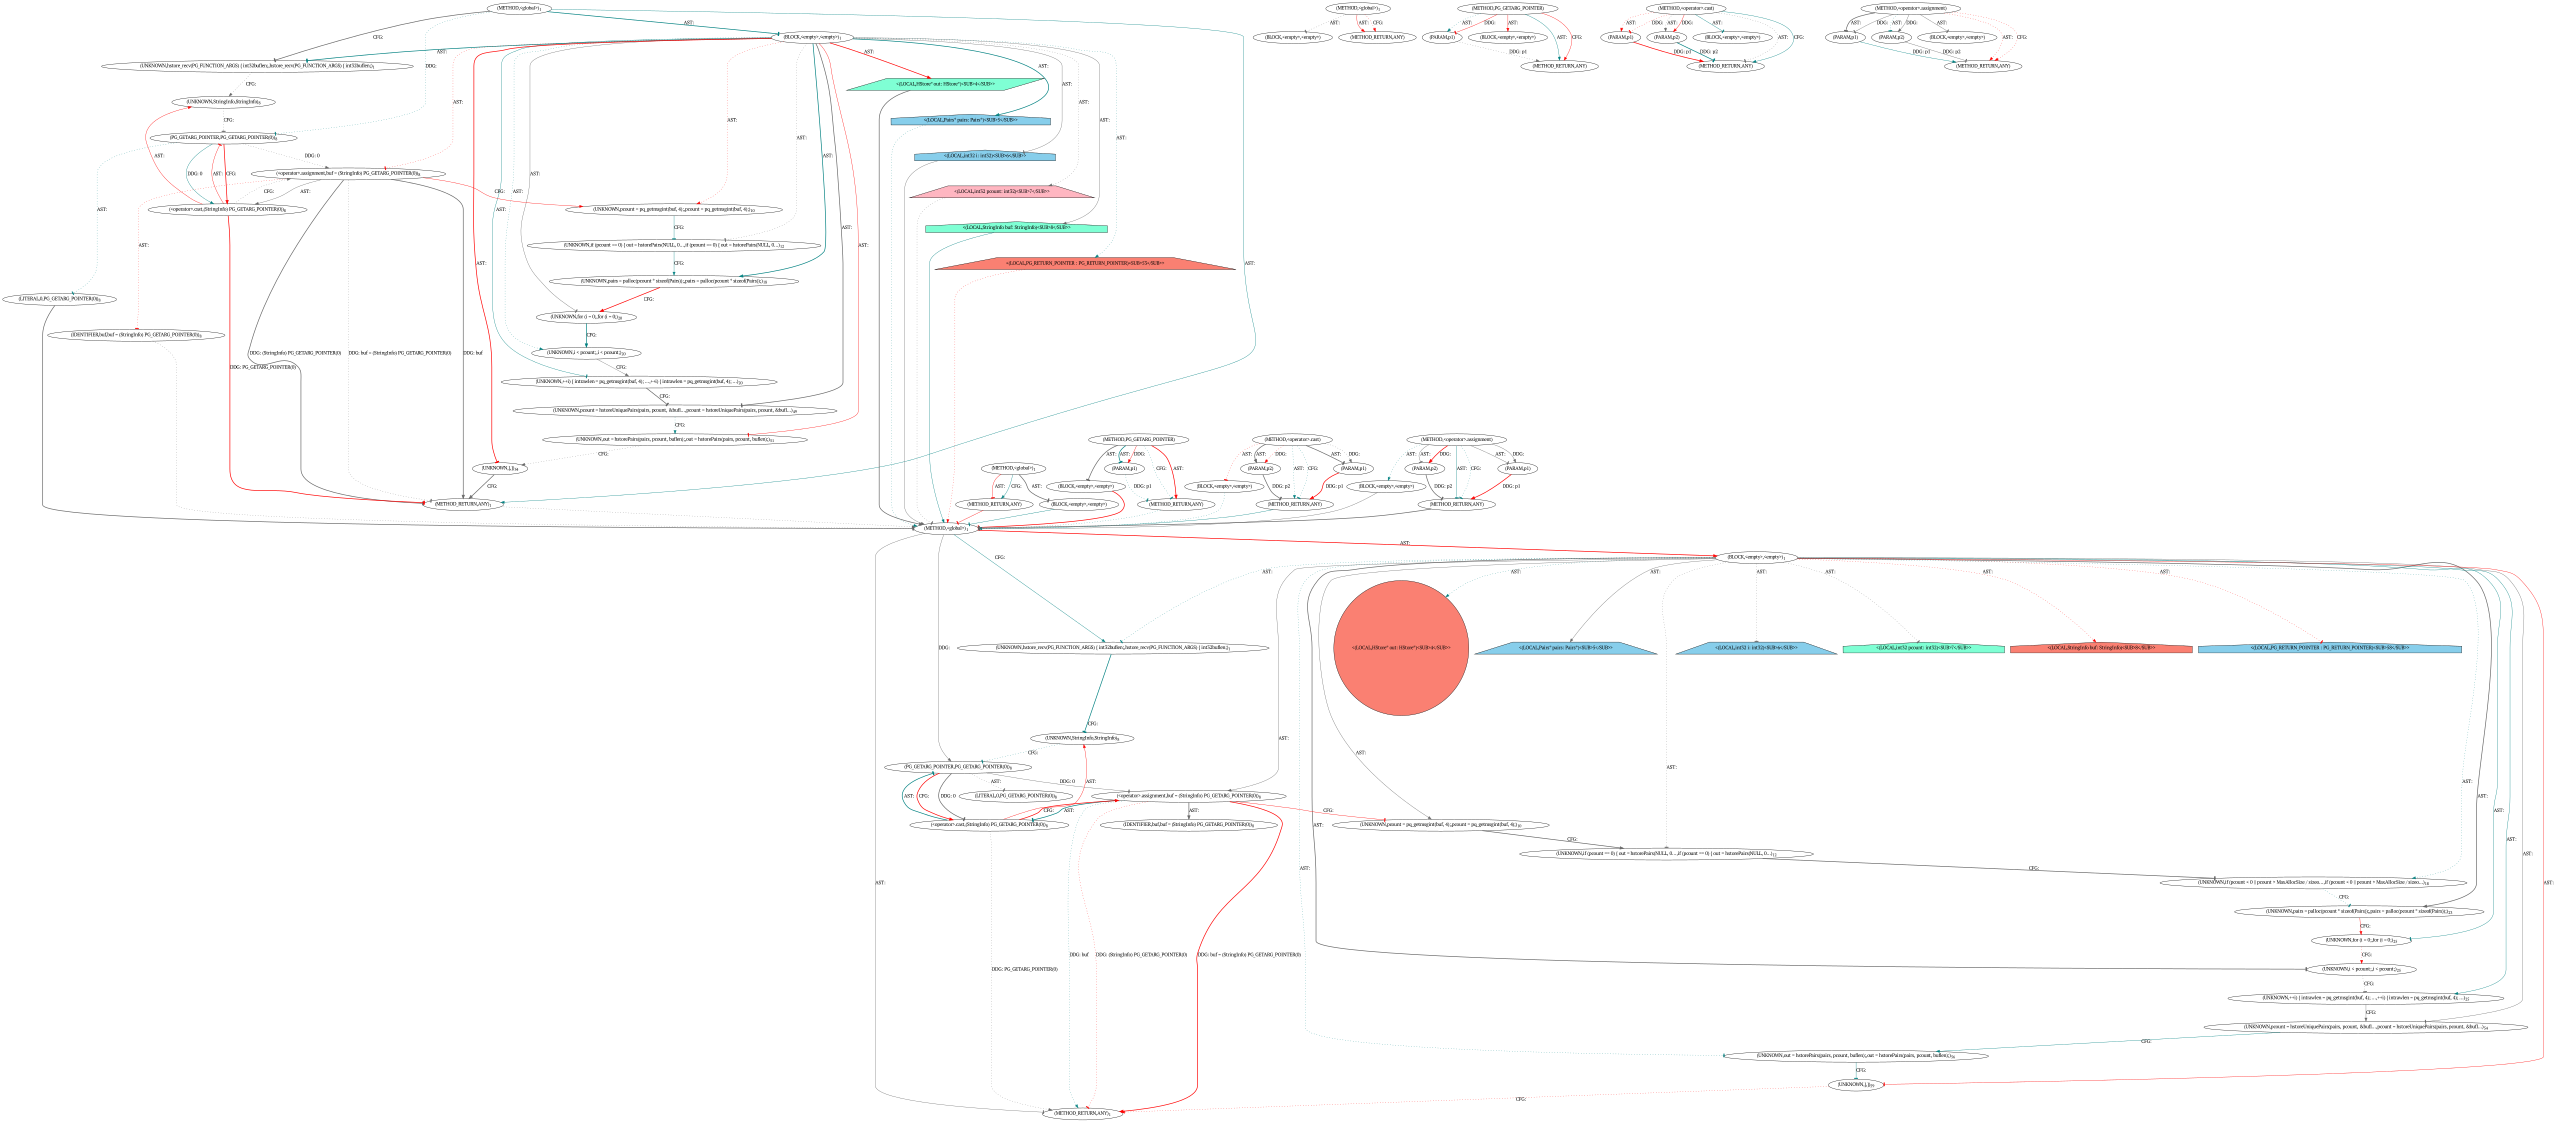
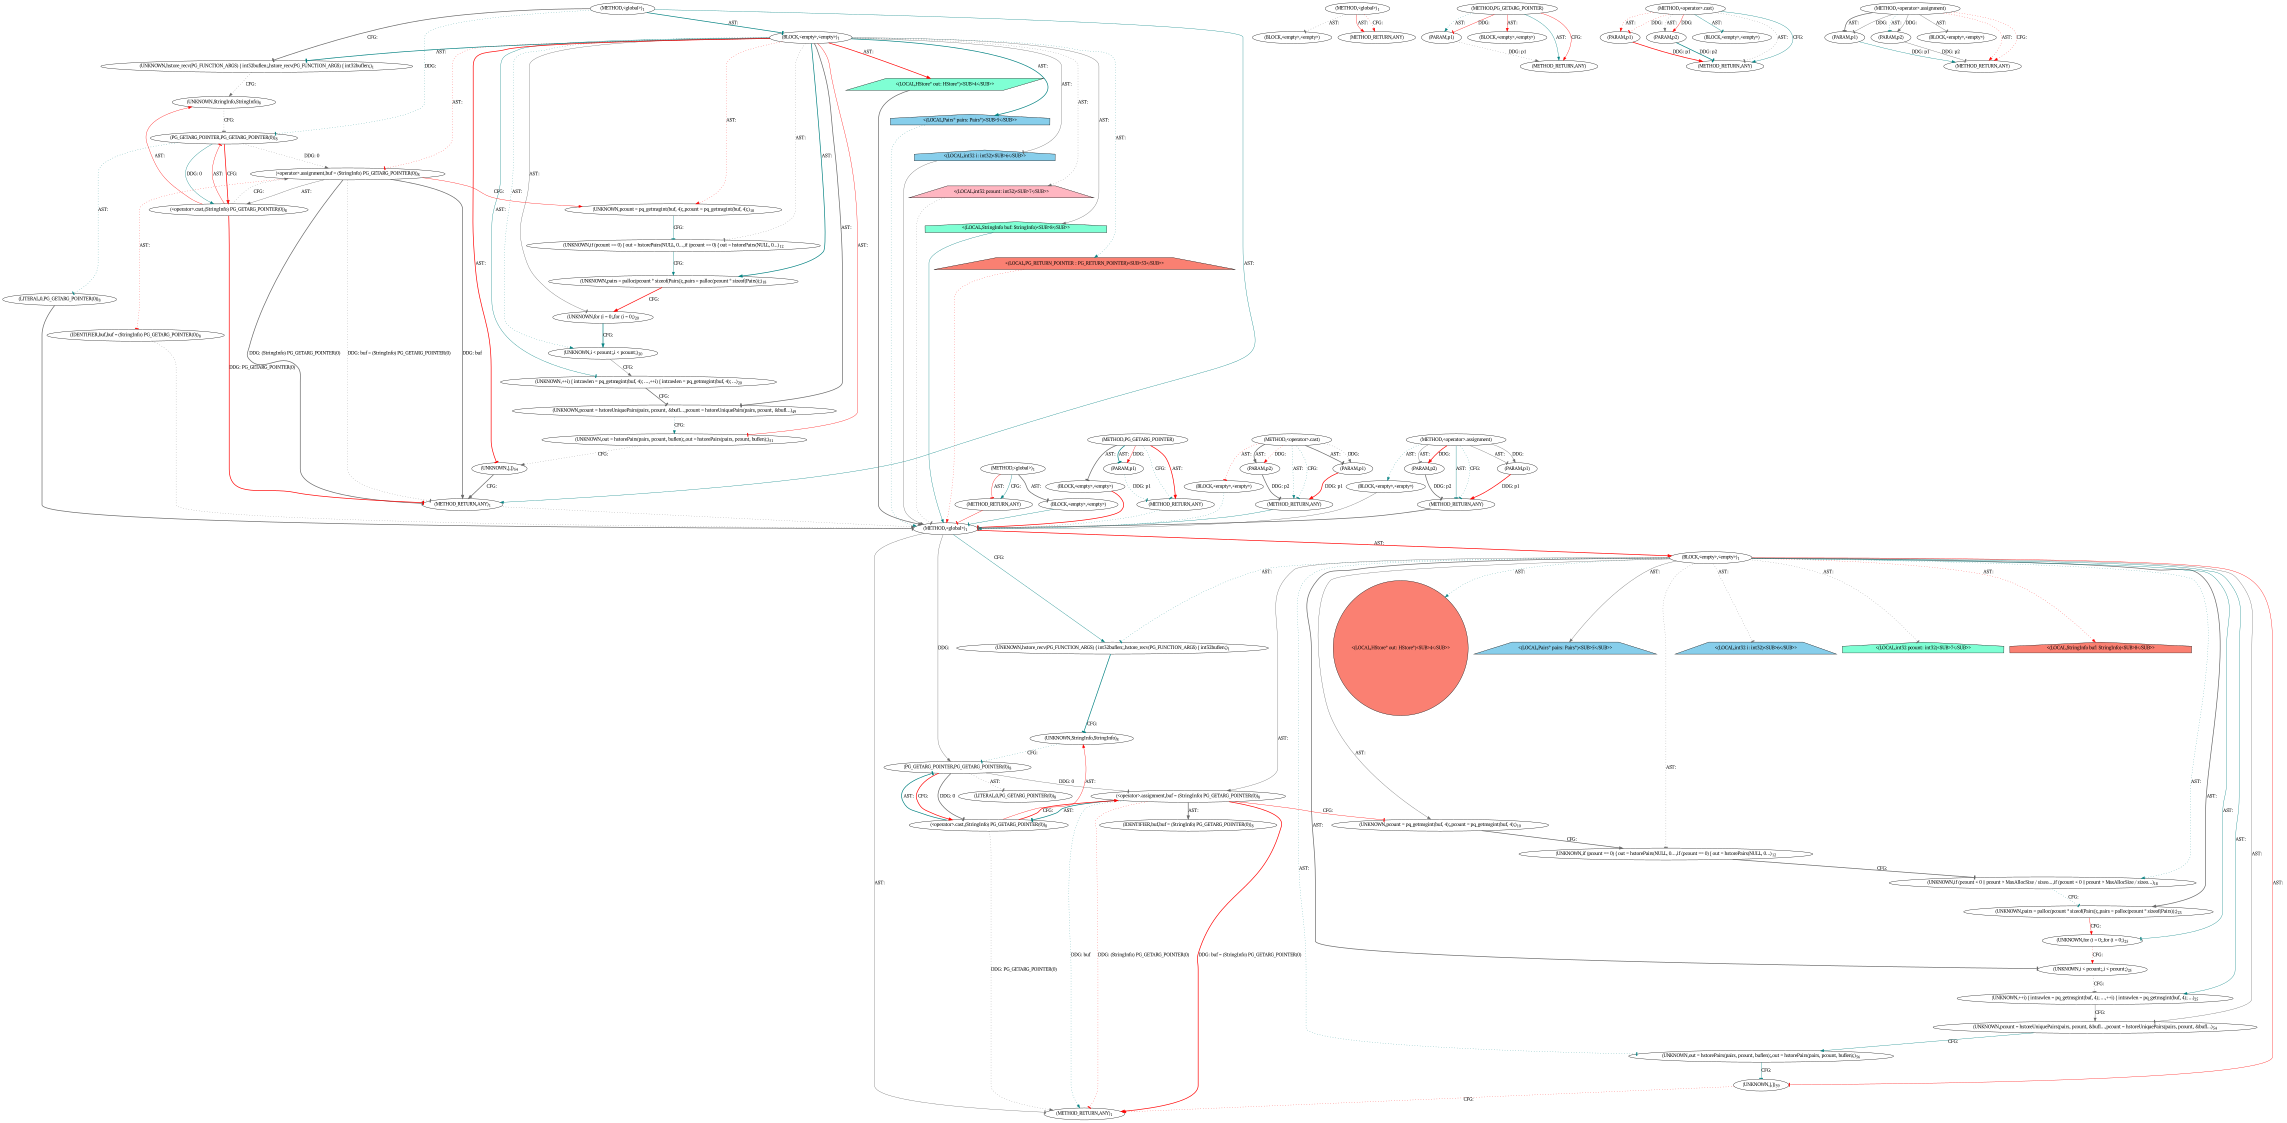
(2330, 648) -> none
